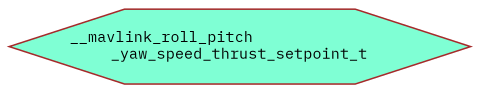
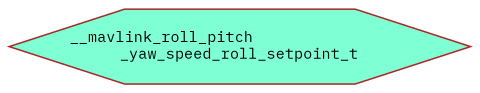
(240, 47) -> (240, 47)
